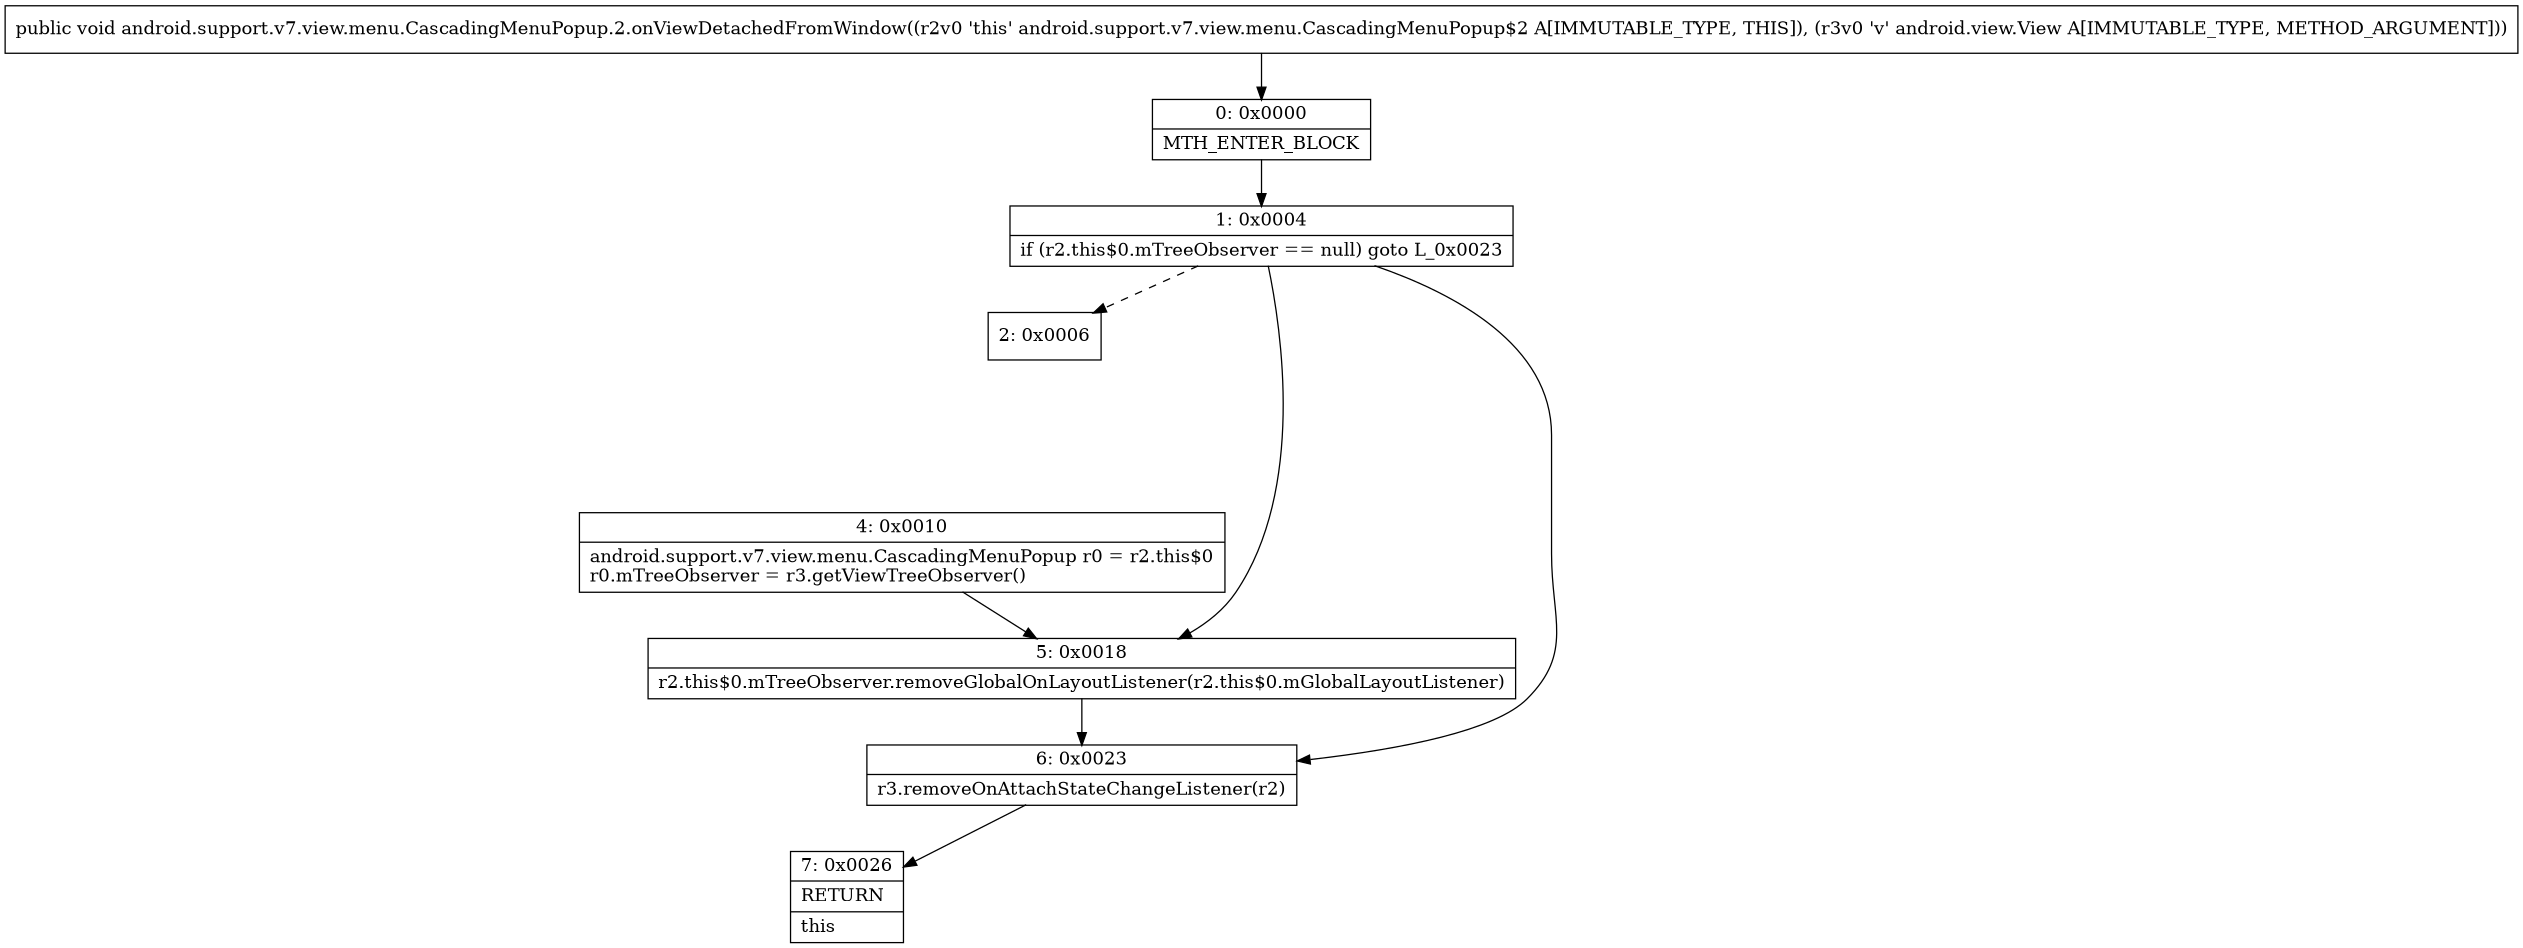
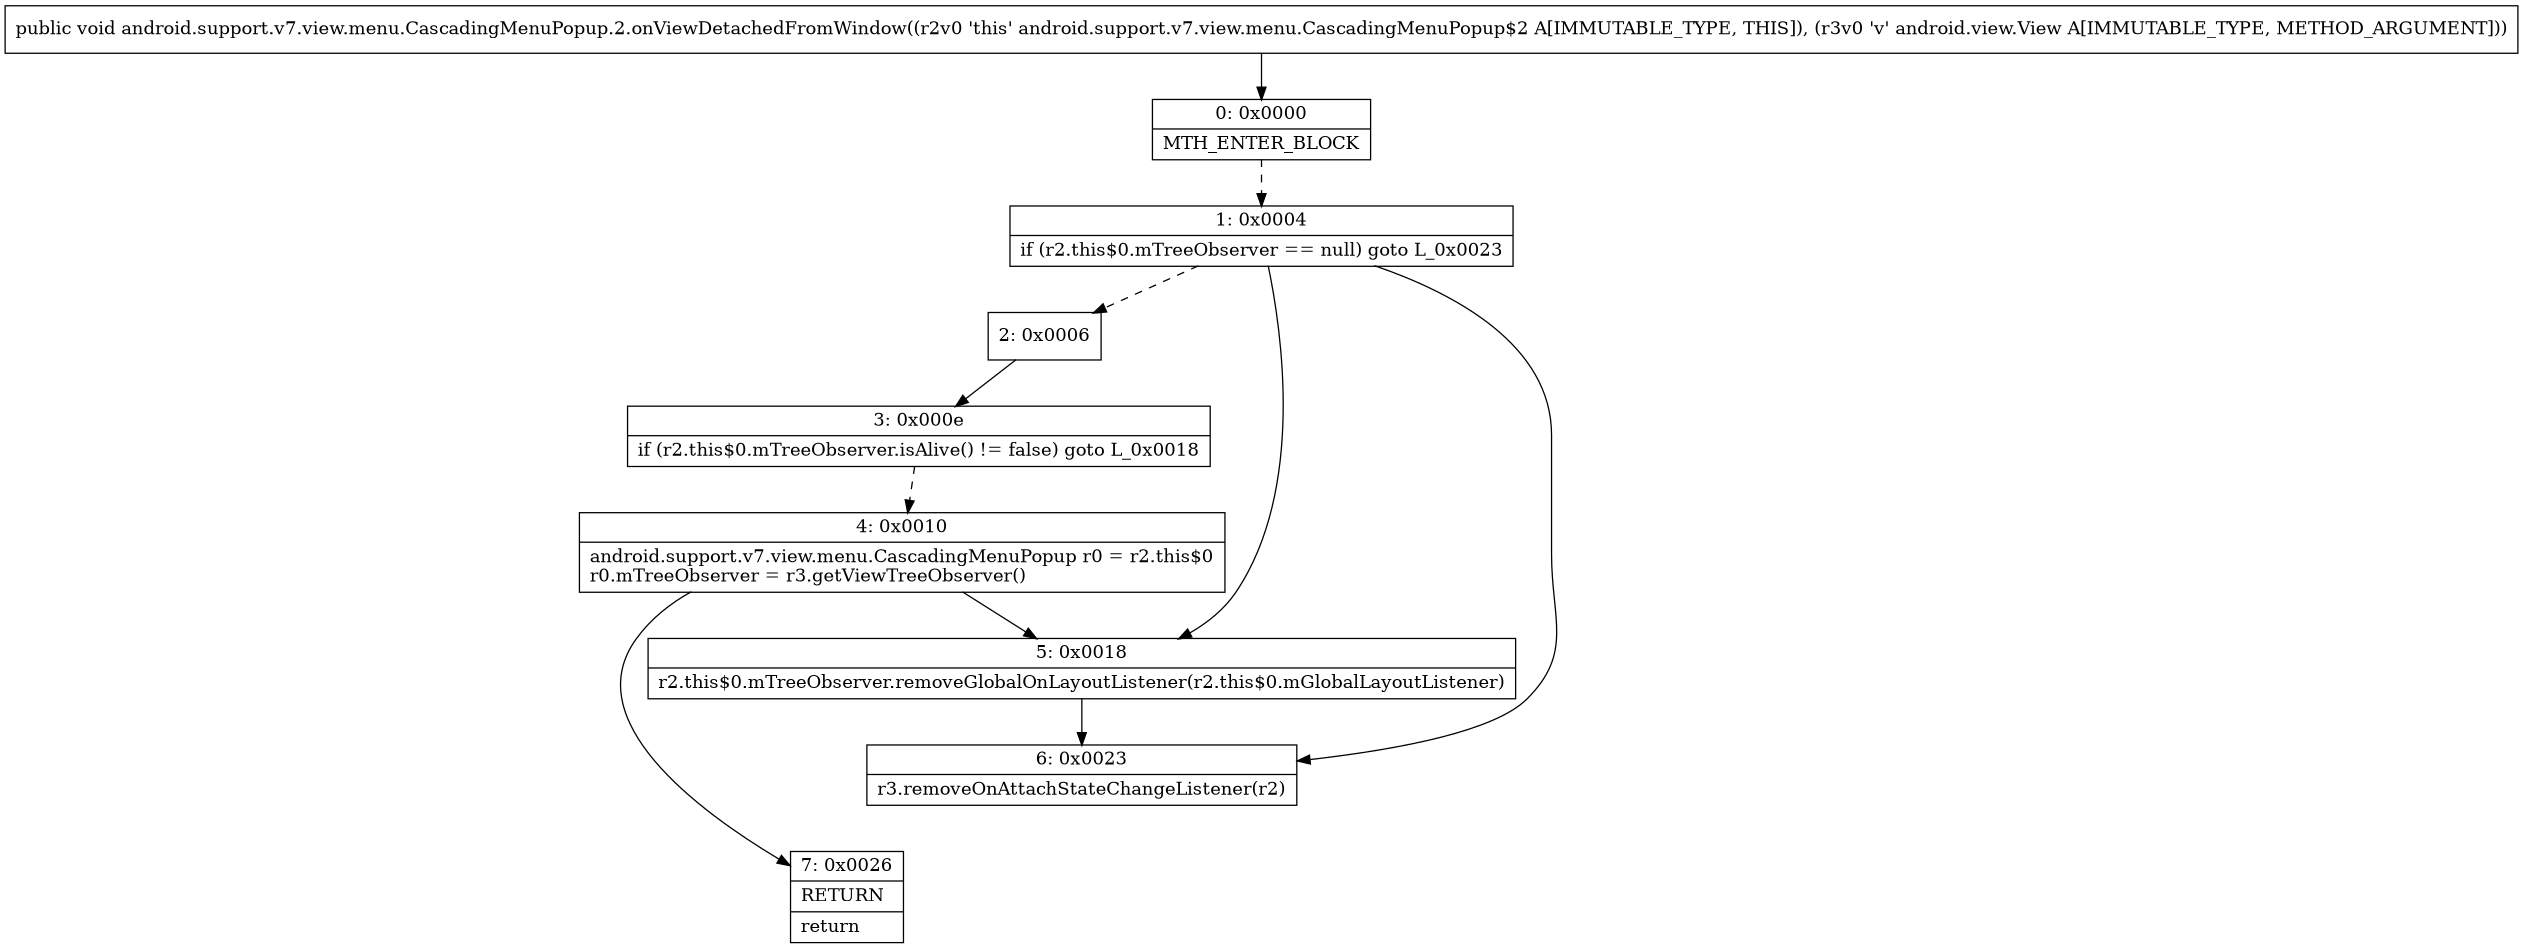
(1262, 176) -> (1262, 176)
none -> (919, 436)
(971, 833) -> (641, 741)
(819, 927) -> (830, 927)
